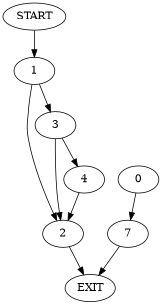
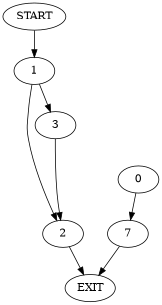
(84, 179) -> none
